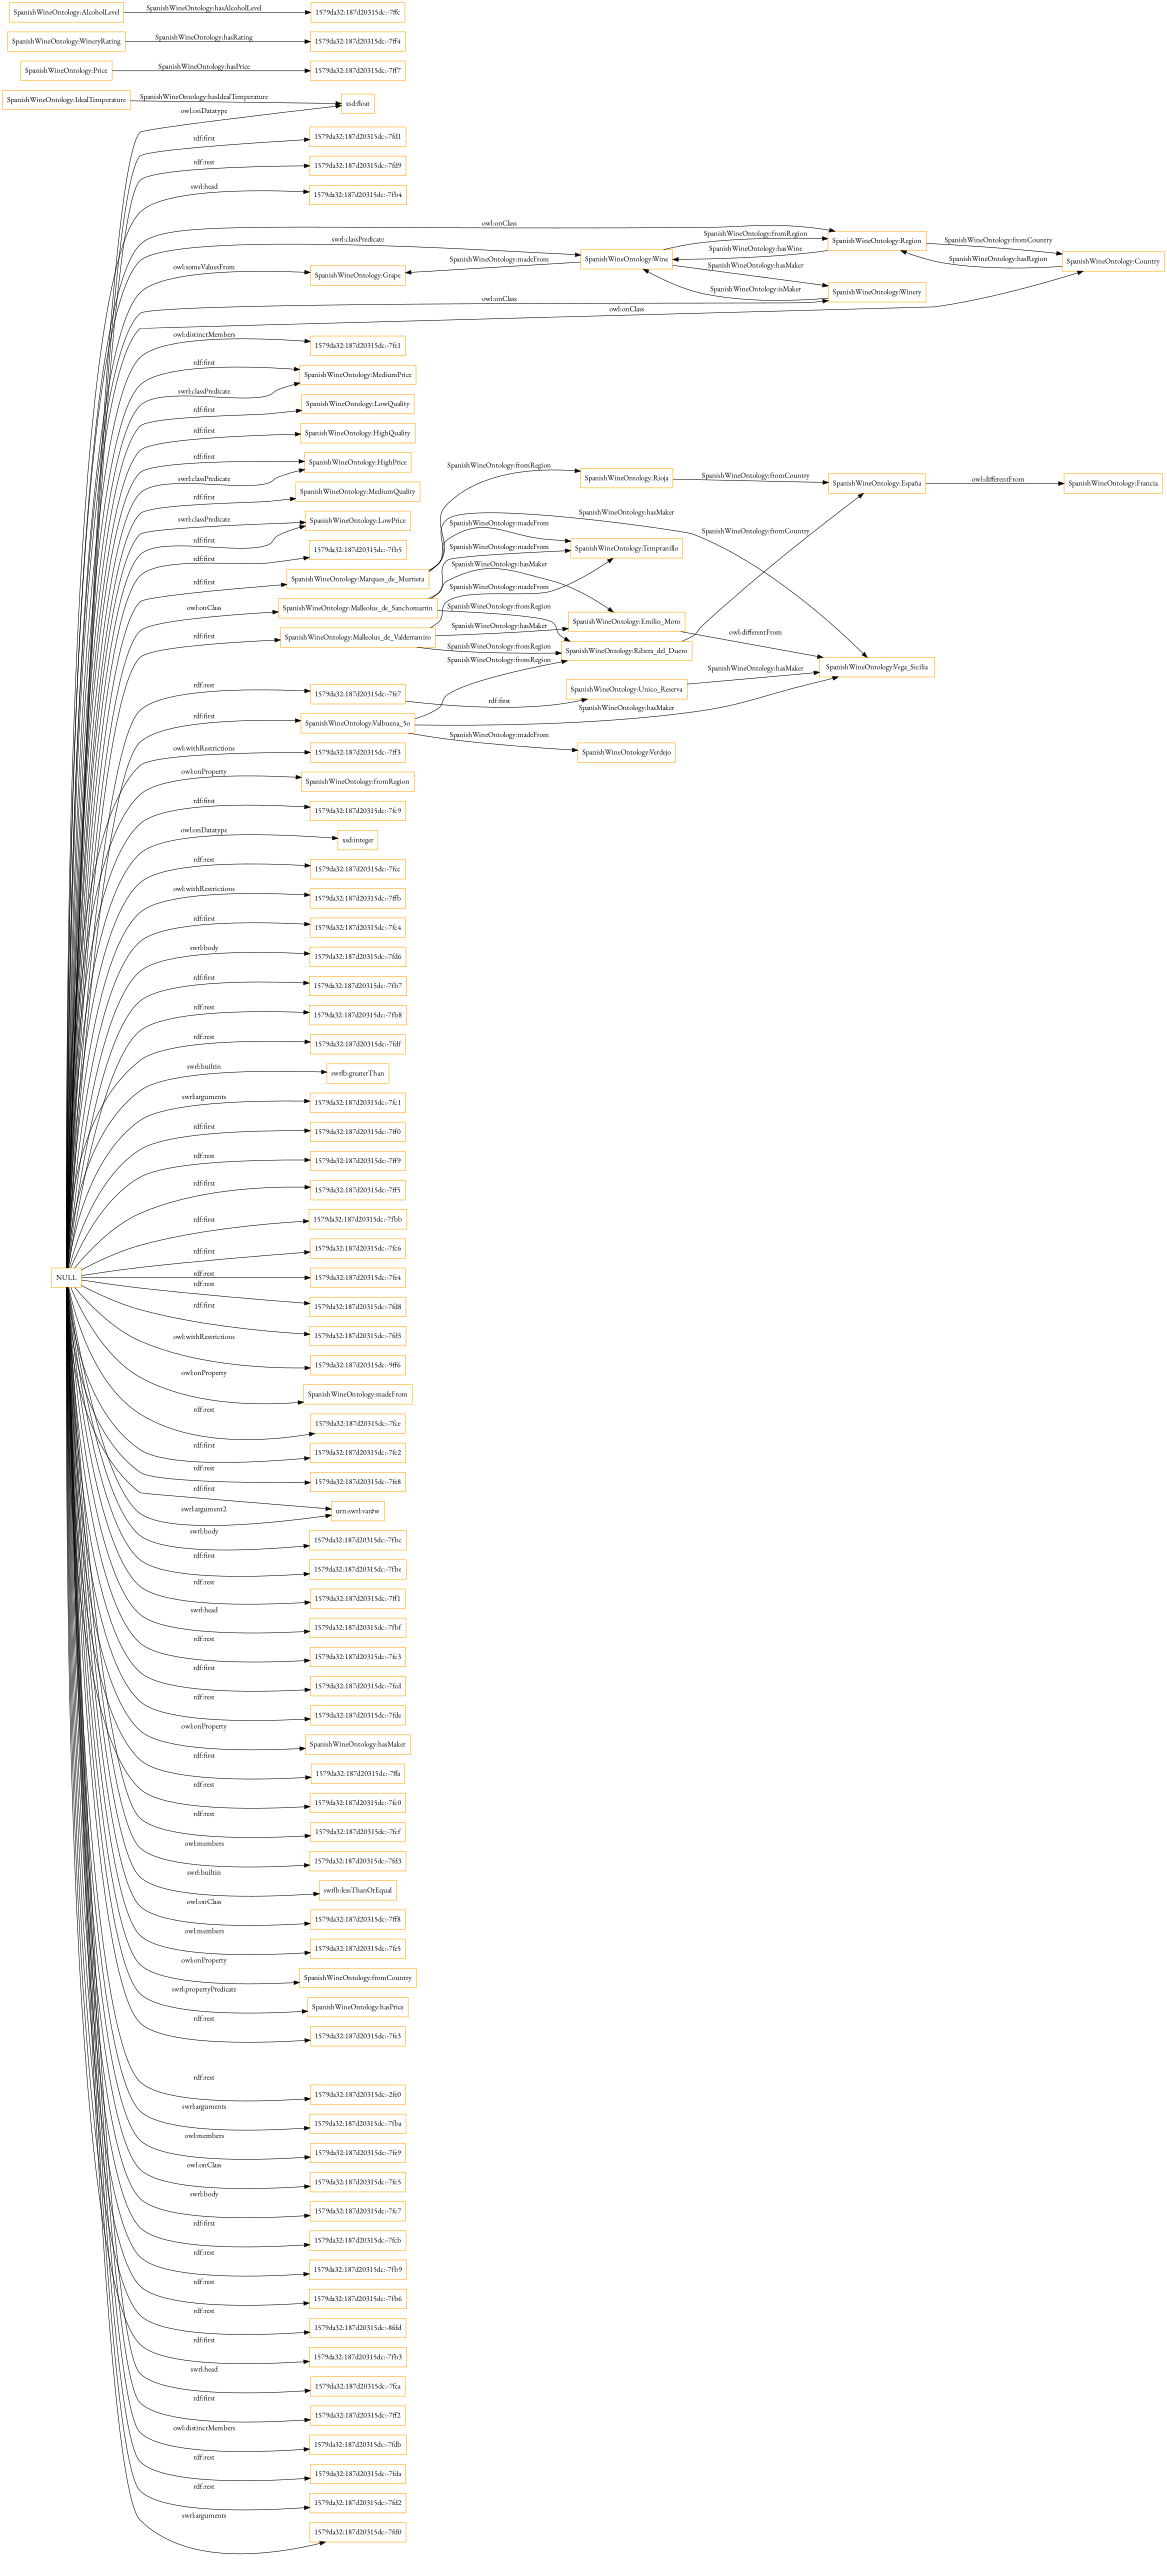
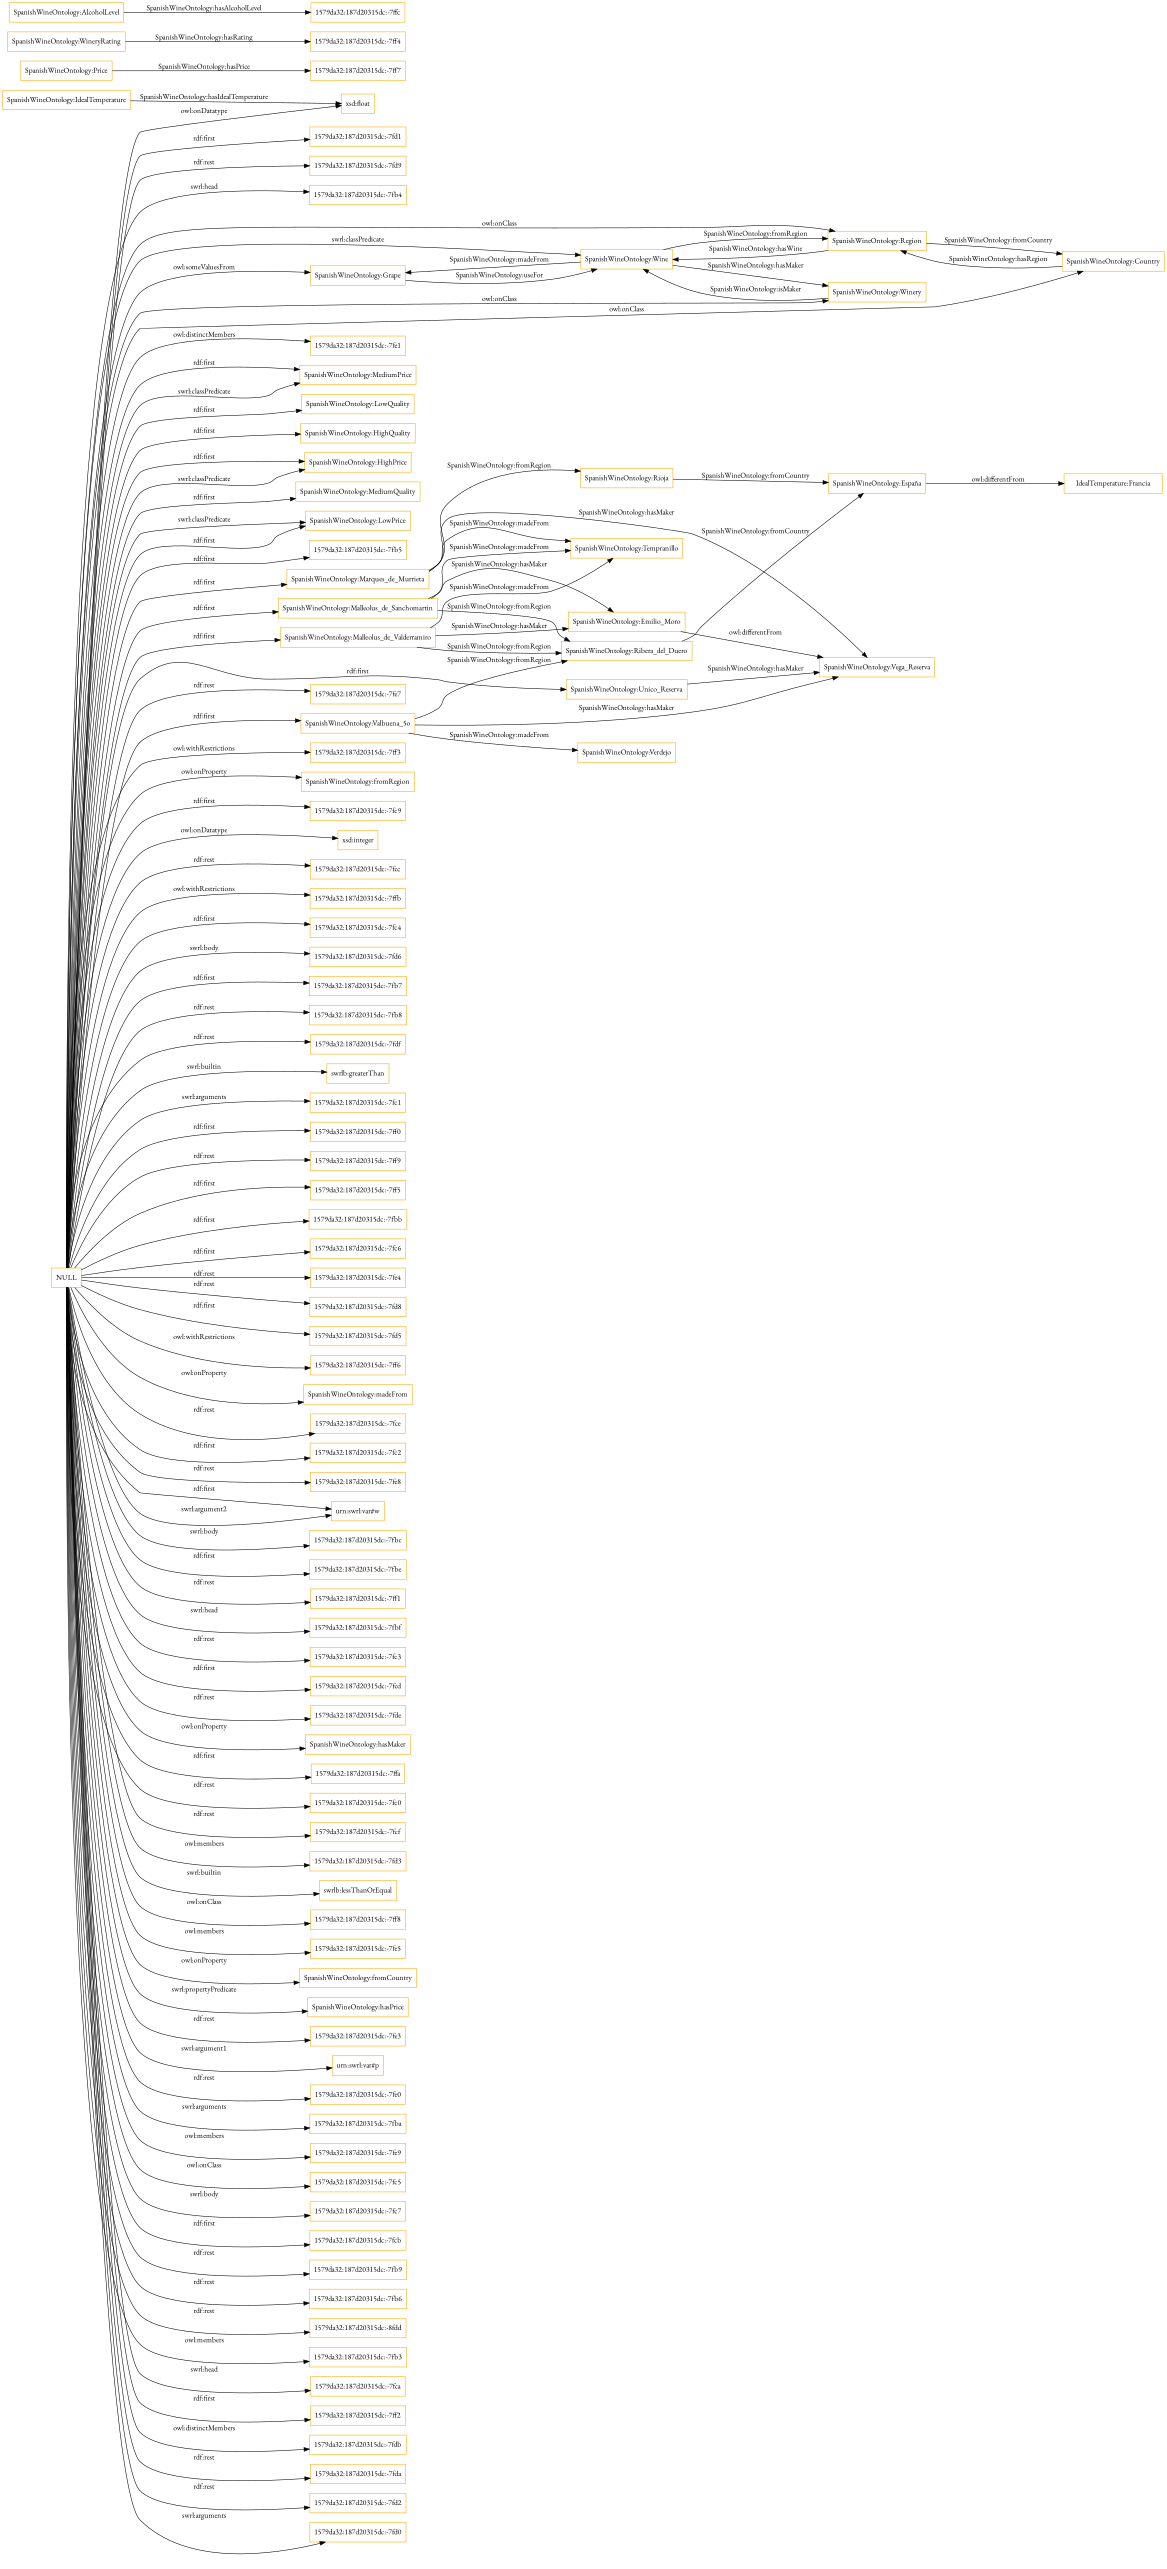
none -> (499, 283)
(1113, 484) -> (1113, 484)
(204, 608) -> (204, 608)
(877, 667) -> (877, 667)
(494, 707) -> (114, 759)
(358, 1365) -> (358, 1365)
none -> (358, 2066)
(358, 2095) -> (358, 2095)
(204, 2340) -> (204, 2340)
